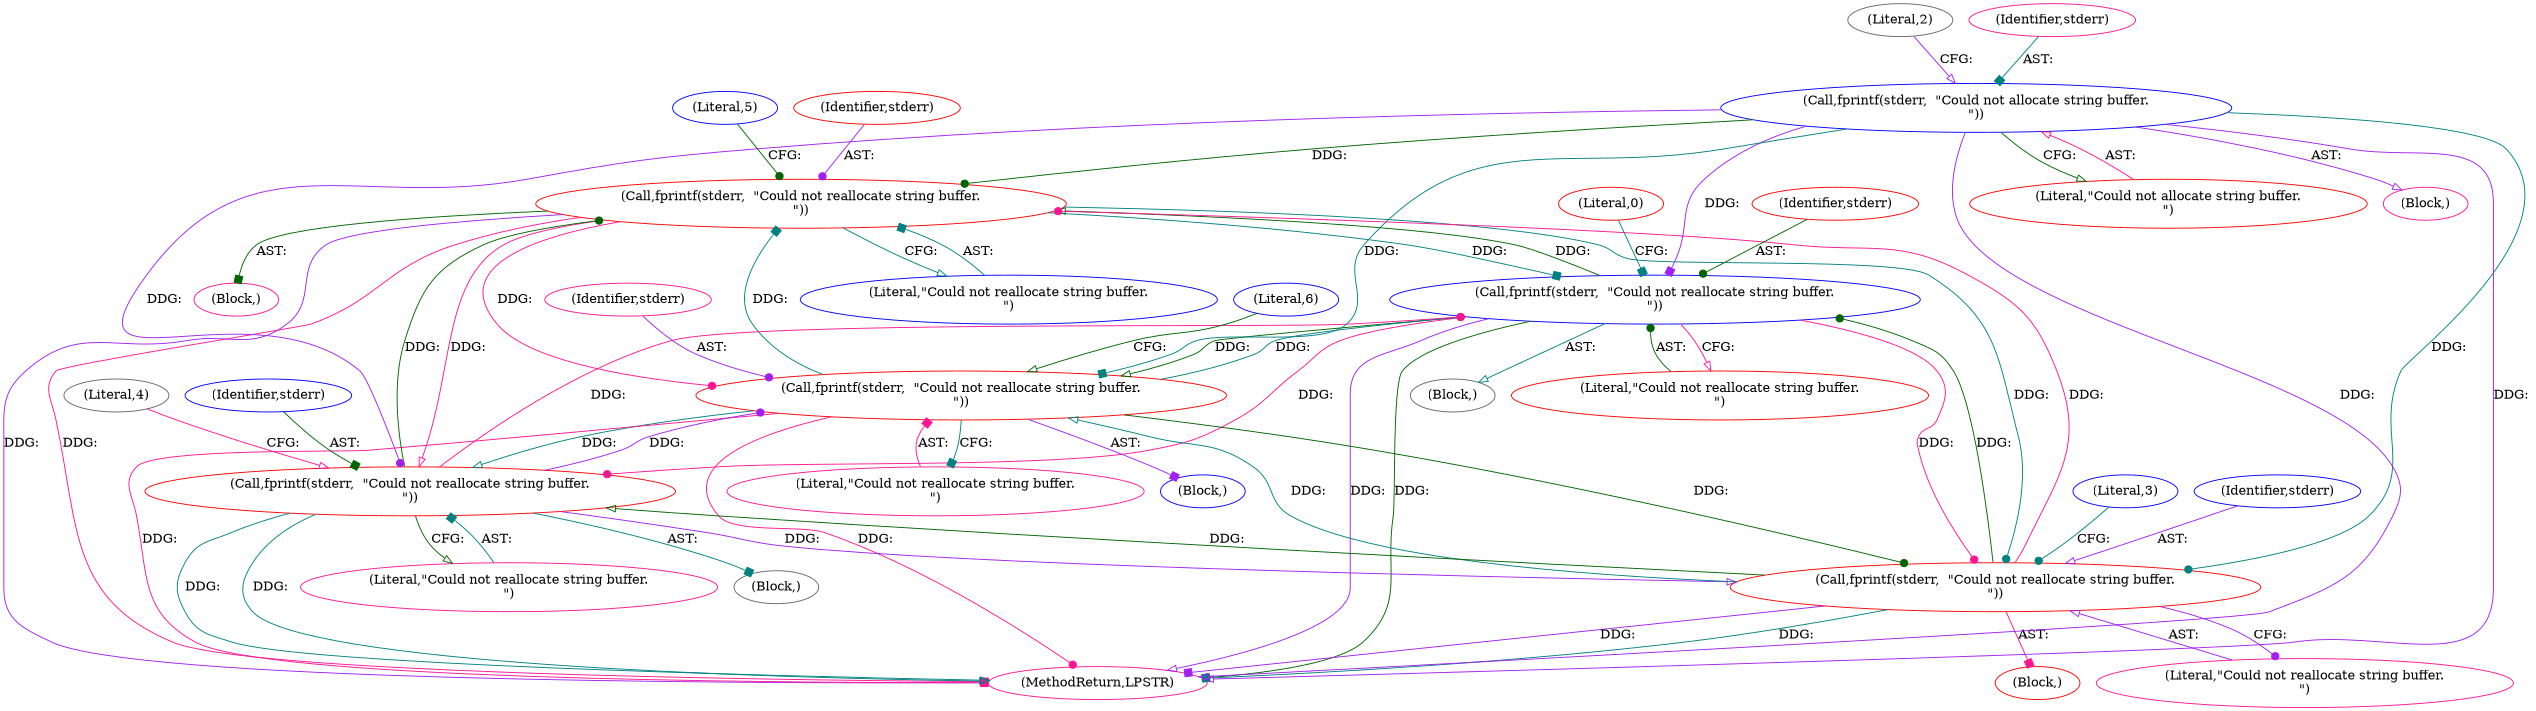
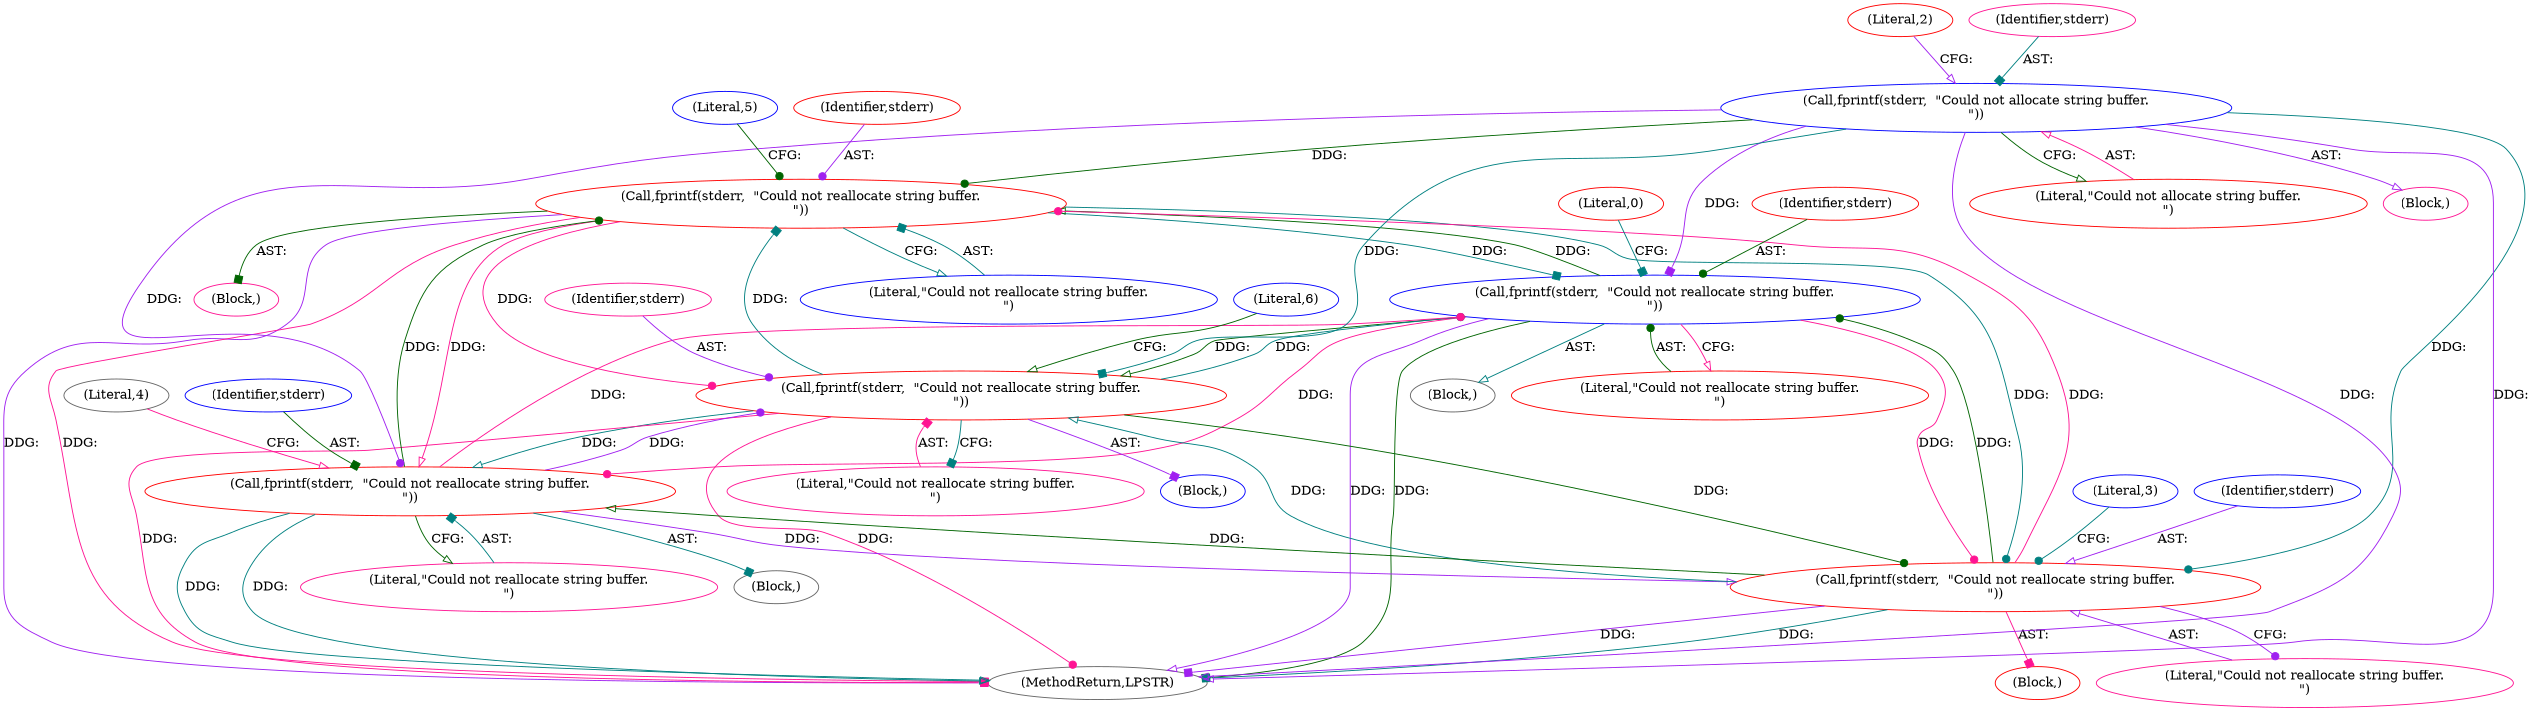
(1900, 20) -> (1900, 20)
(1098, 683) -> (1098, 683)
